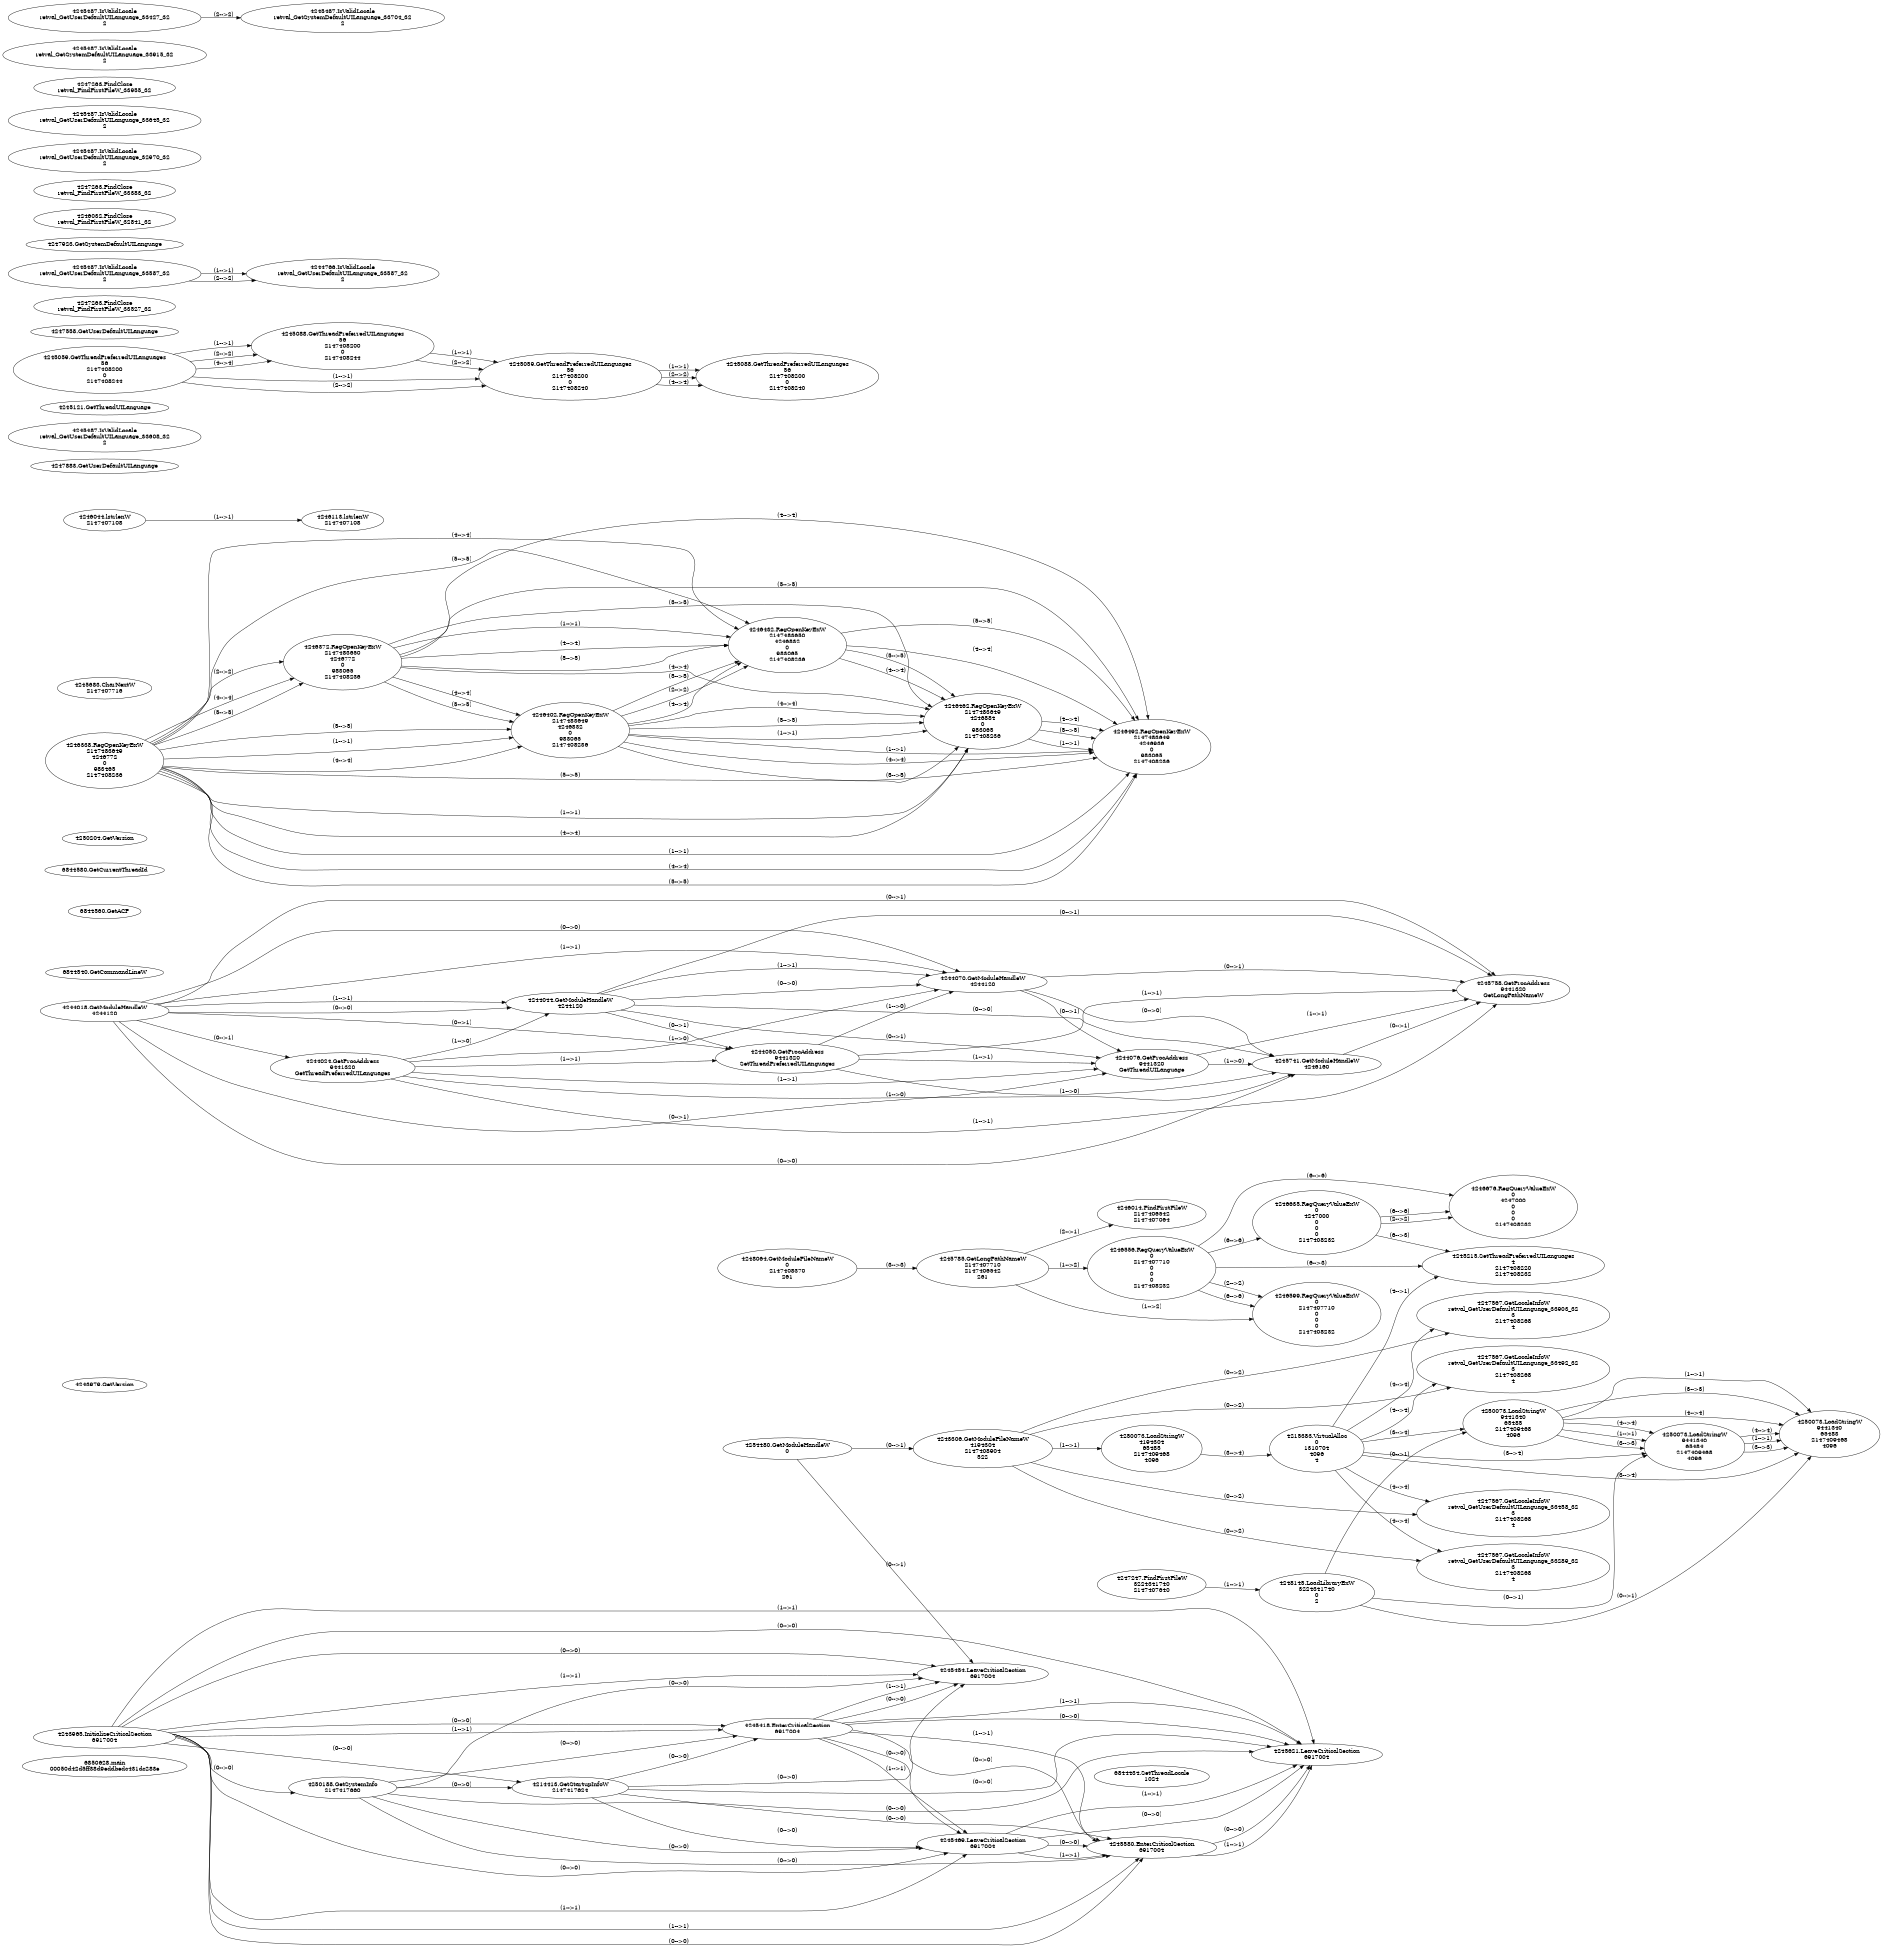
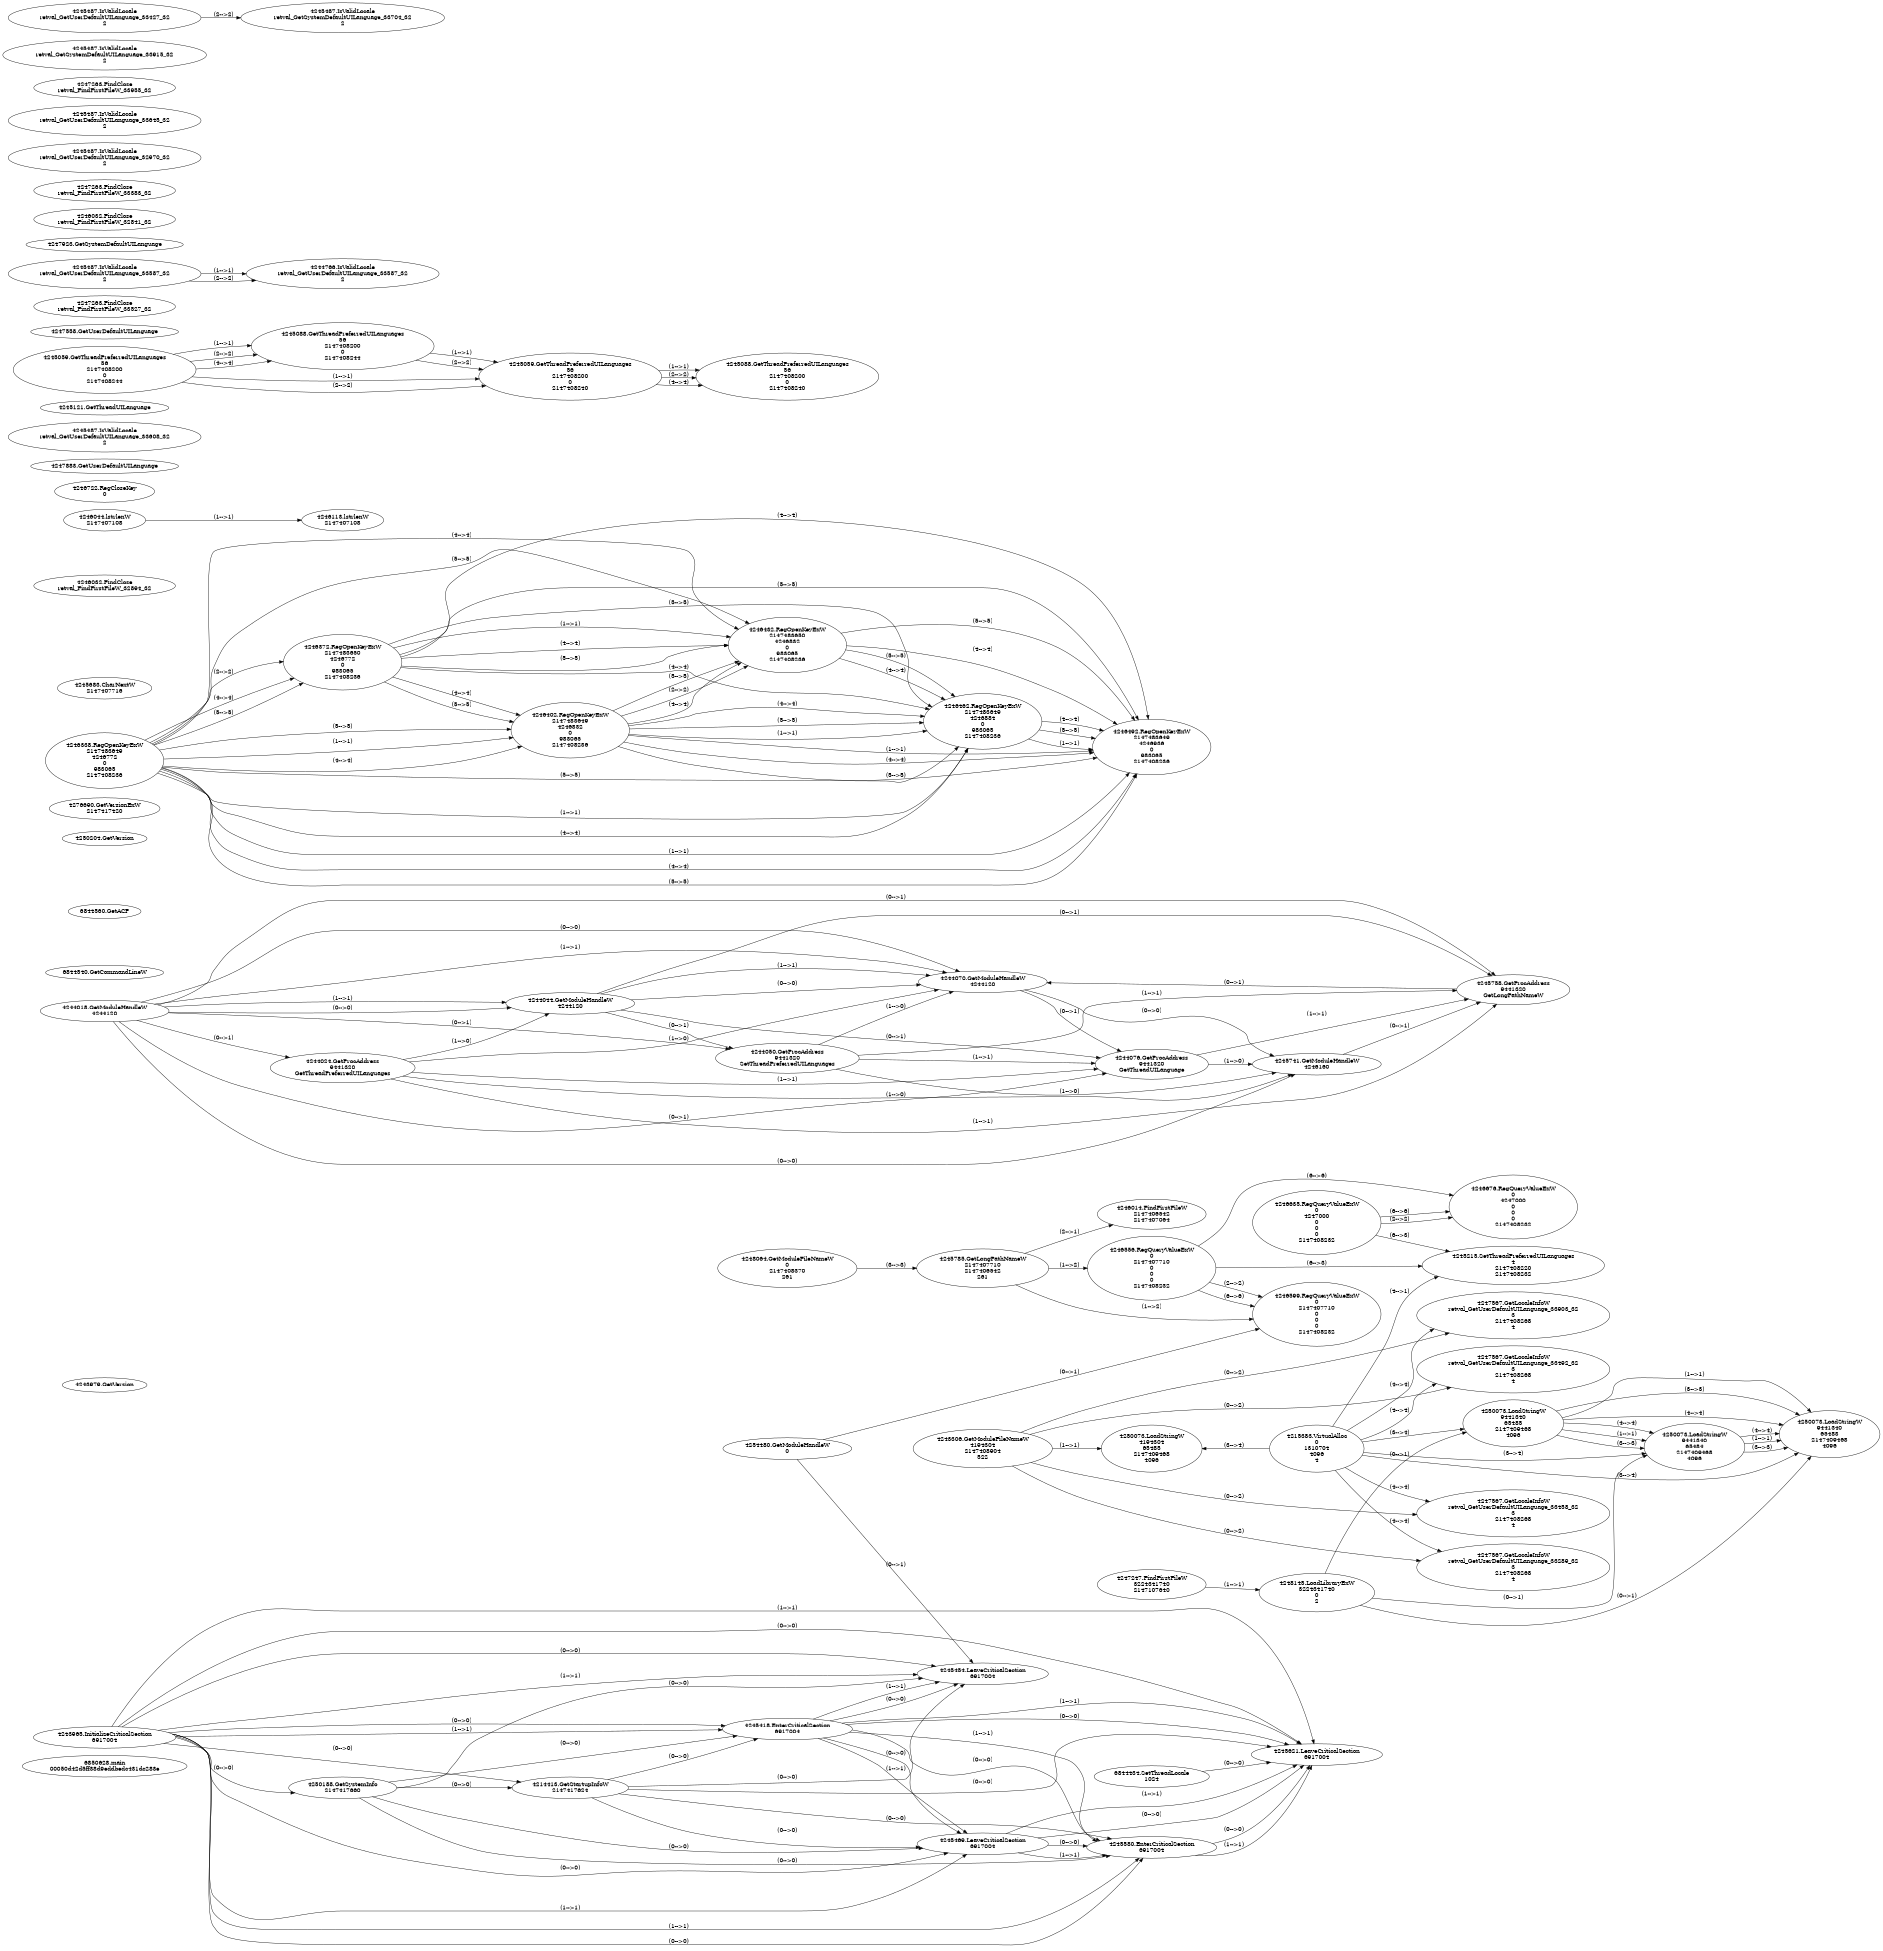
none -> (105, 491)
none -> (105, 586)
(105, 761) -> (105, 761)
none -> (105, 809)
(105, 870) -> none
(1251, 970) -> (1254, 986)
(954, 1014) -> none
(564, 1064) -> none
(1232, 1246) -> none
(880, 1449) -> (1039, 1385)
(1234, 1457) -> (1238, 1449)
(1152, 1585) -> (1152, 1585)
(827, 1810) -> (1235, 1767)
